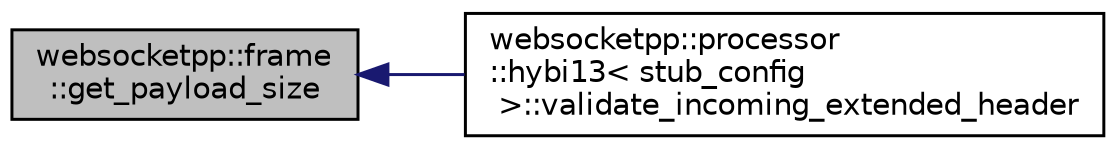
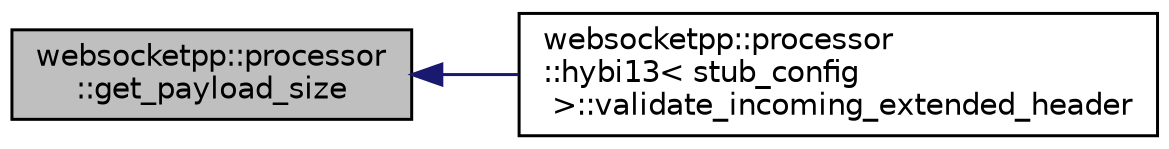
(185, 75) -> (212, 75)
